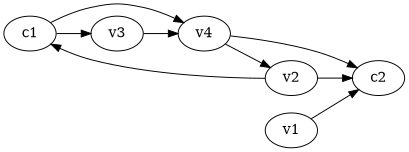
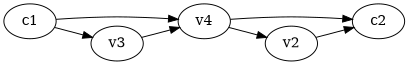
(161, 72) -> none
(291, 130) -> none
